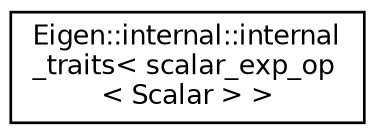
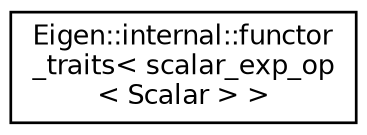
(188, 67) -> (184, 67)
